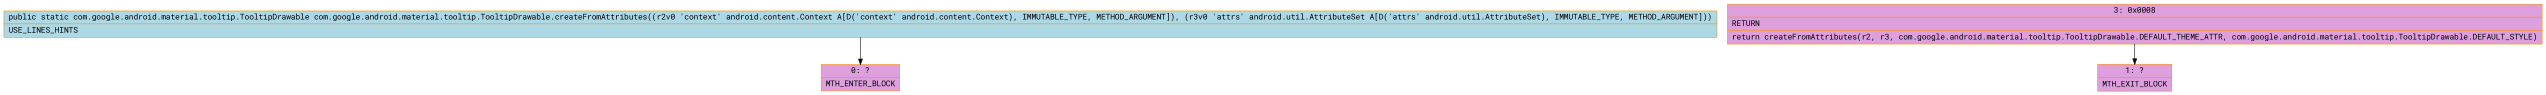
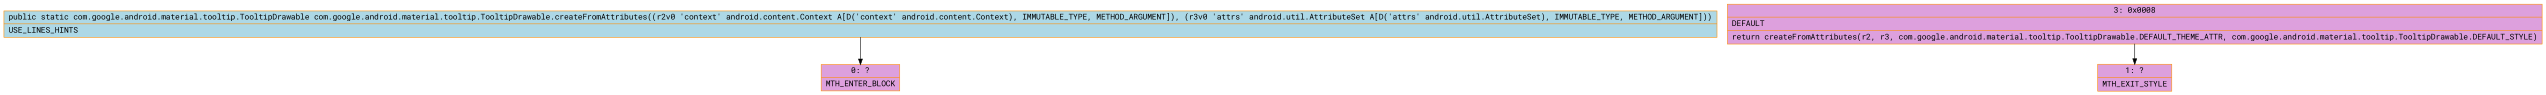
(1746, 24) -> (1748, 24)
(2135, 84) -> (2135, 84)
